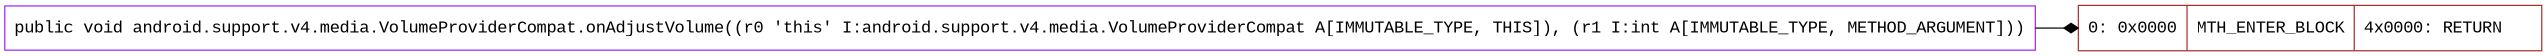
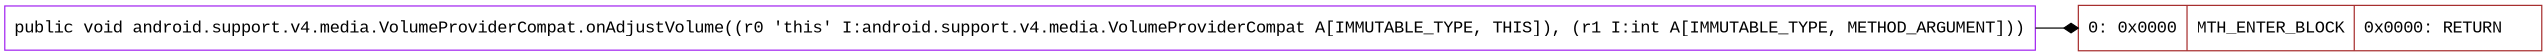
(2448, 27) -> (2448, 27)
